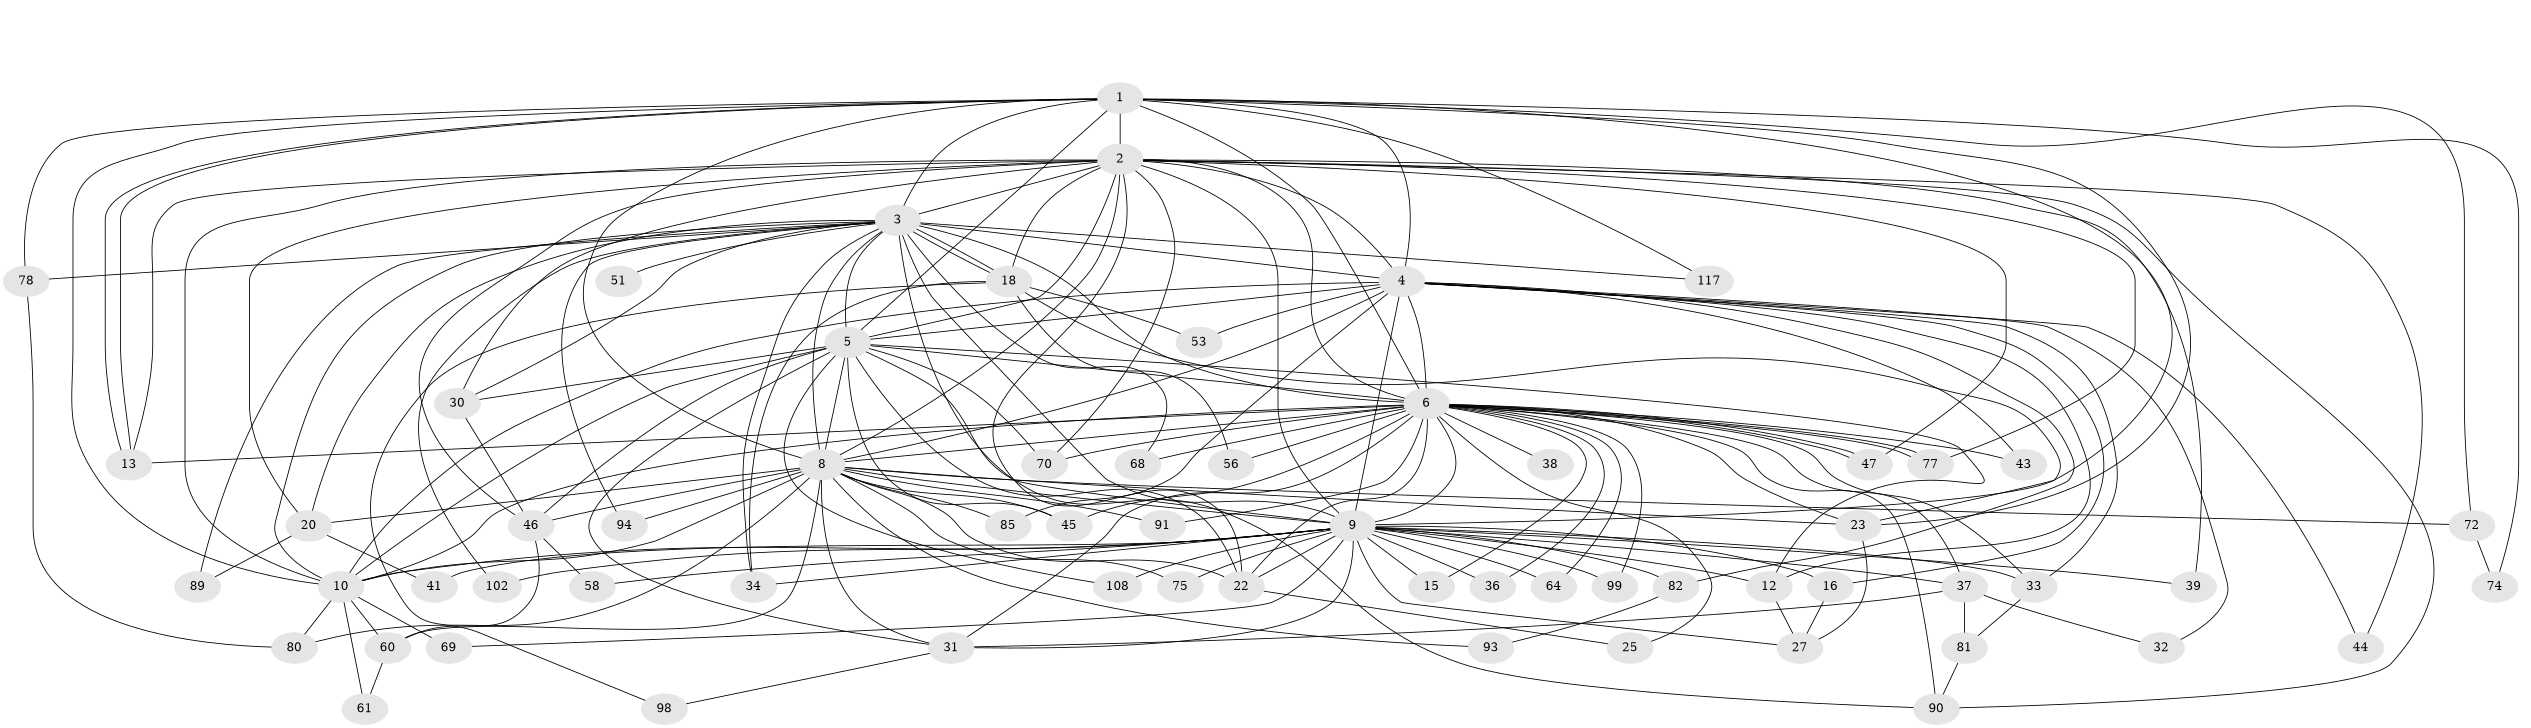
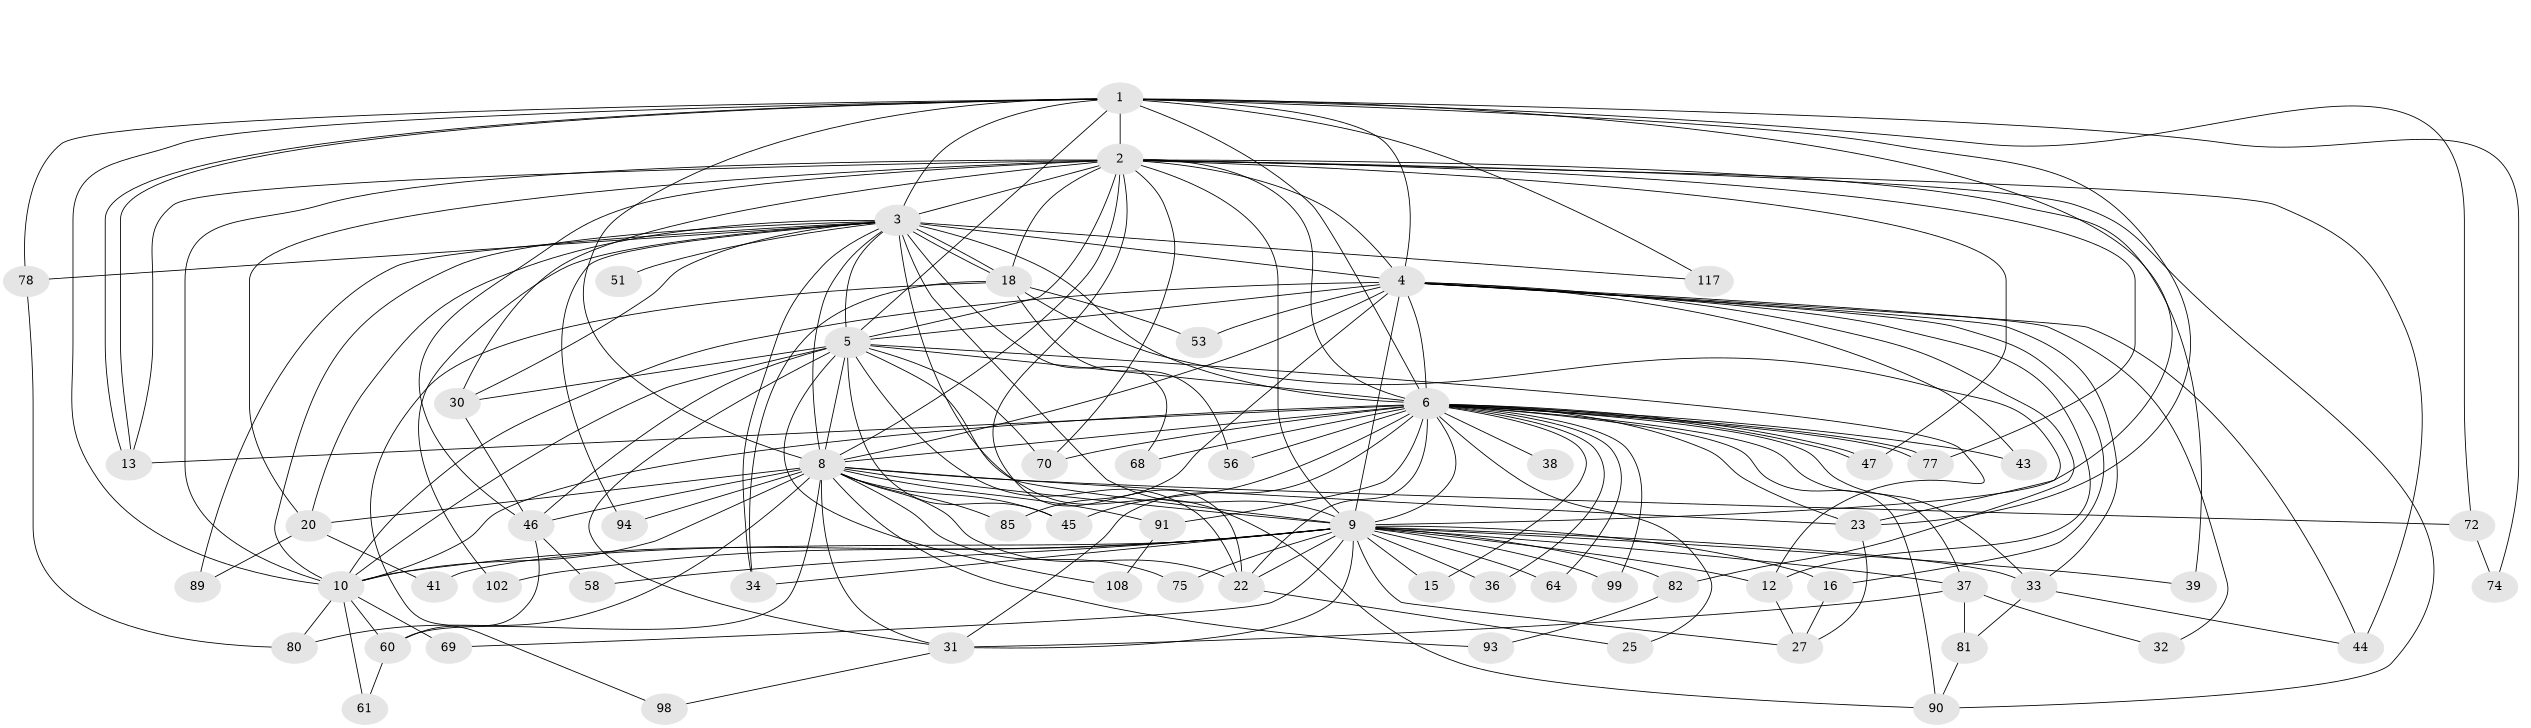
(1232, 549) -> (1141, 555)
none -> (2198, 618)
